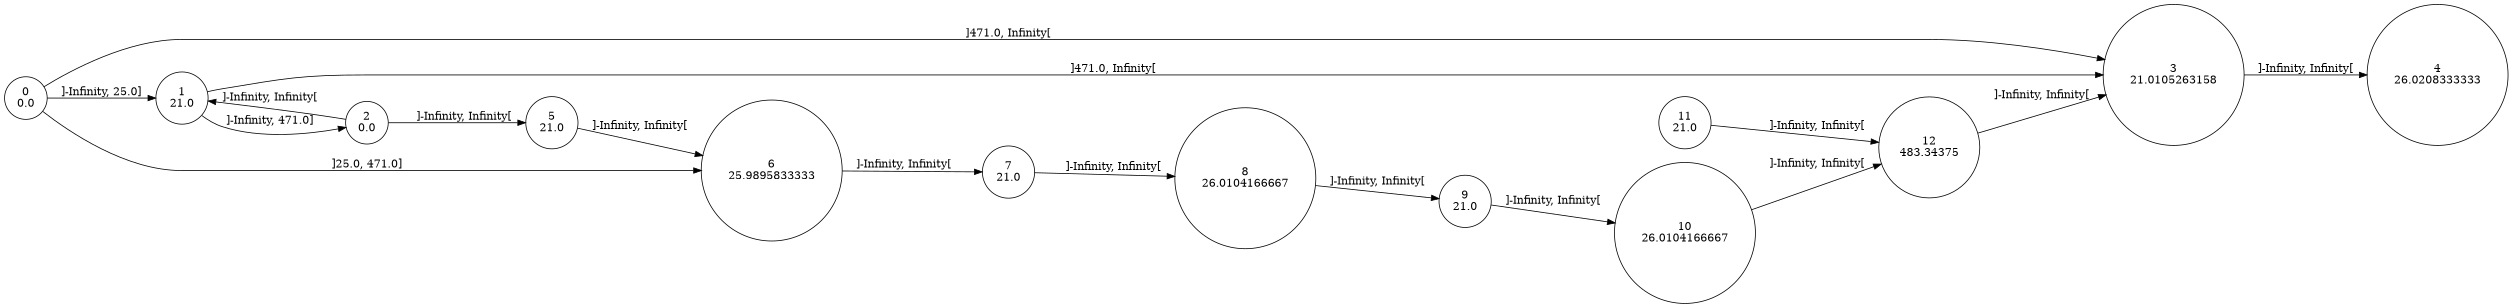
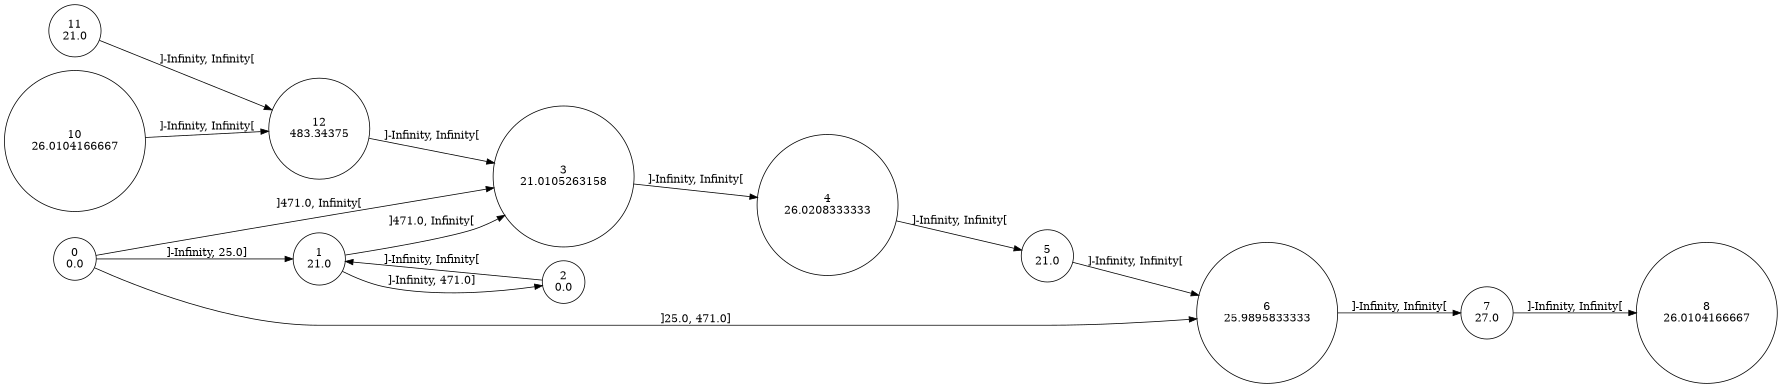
(453, 123) -> (955, 235)
(1009, 172) -> (1487, 313)
(1465, 201) -> none
